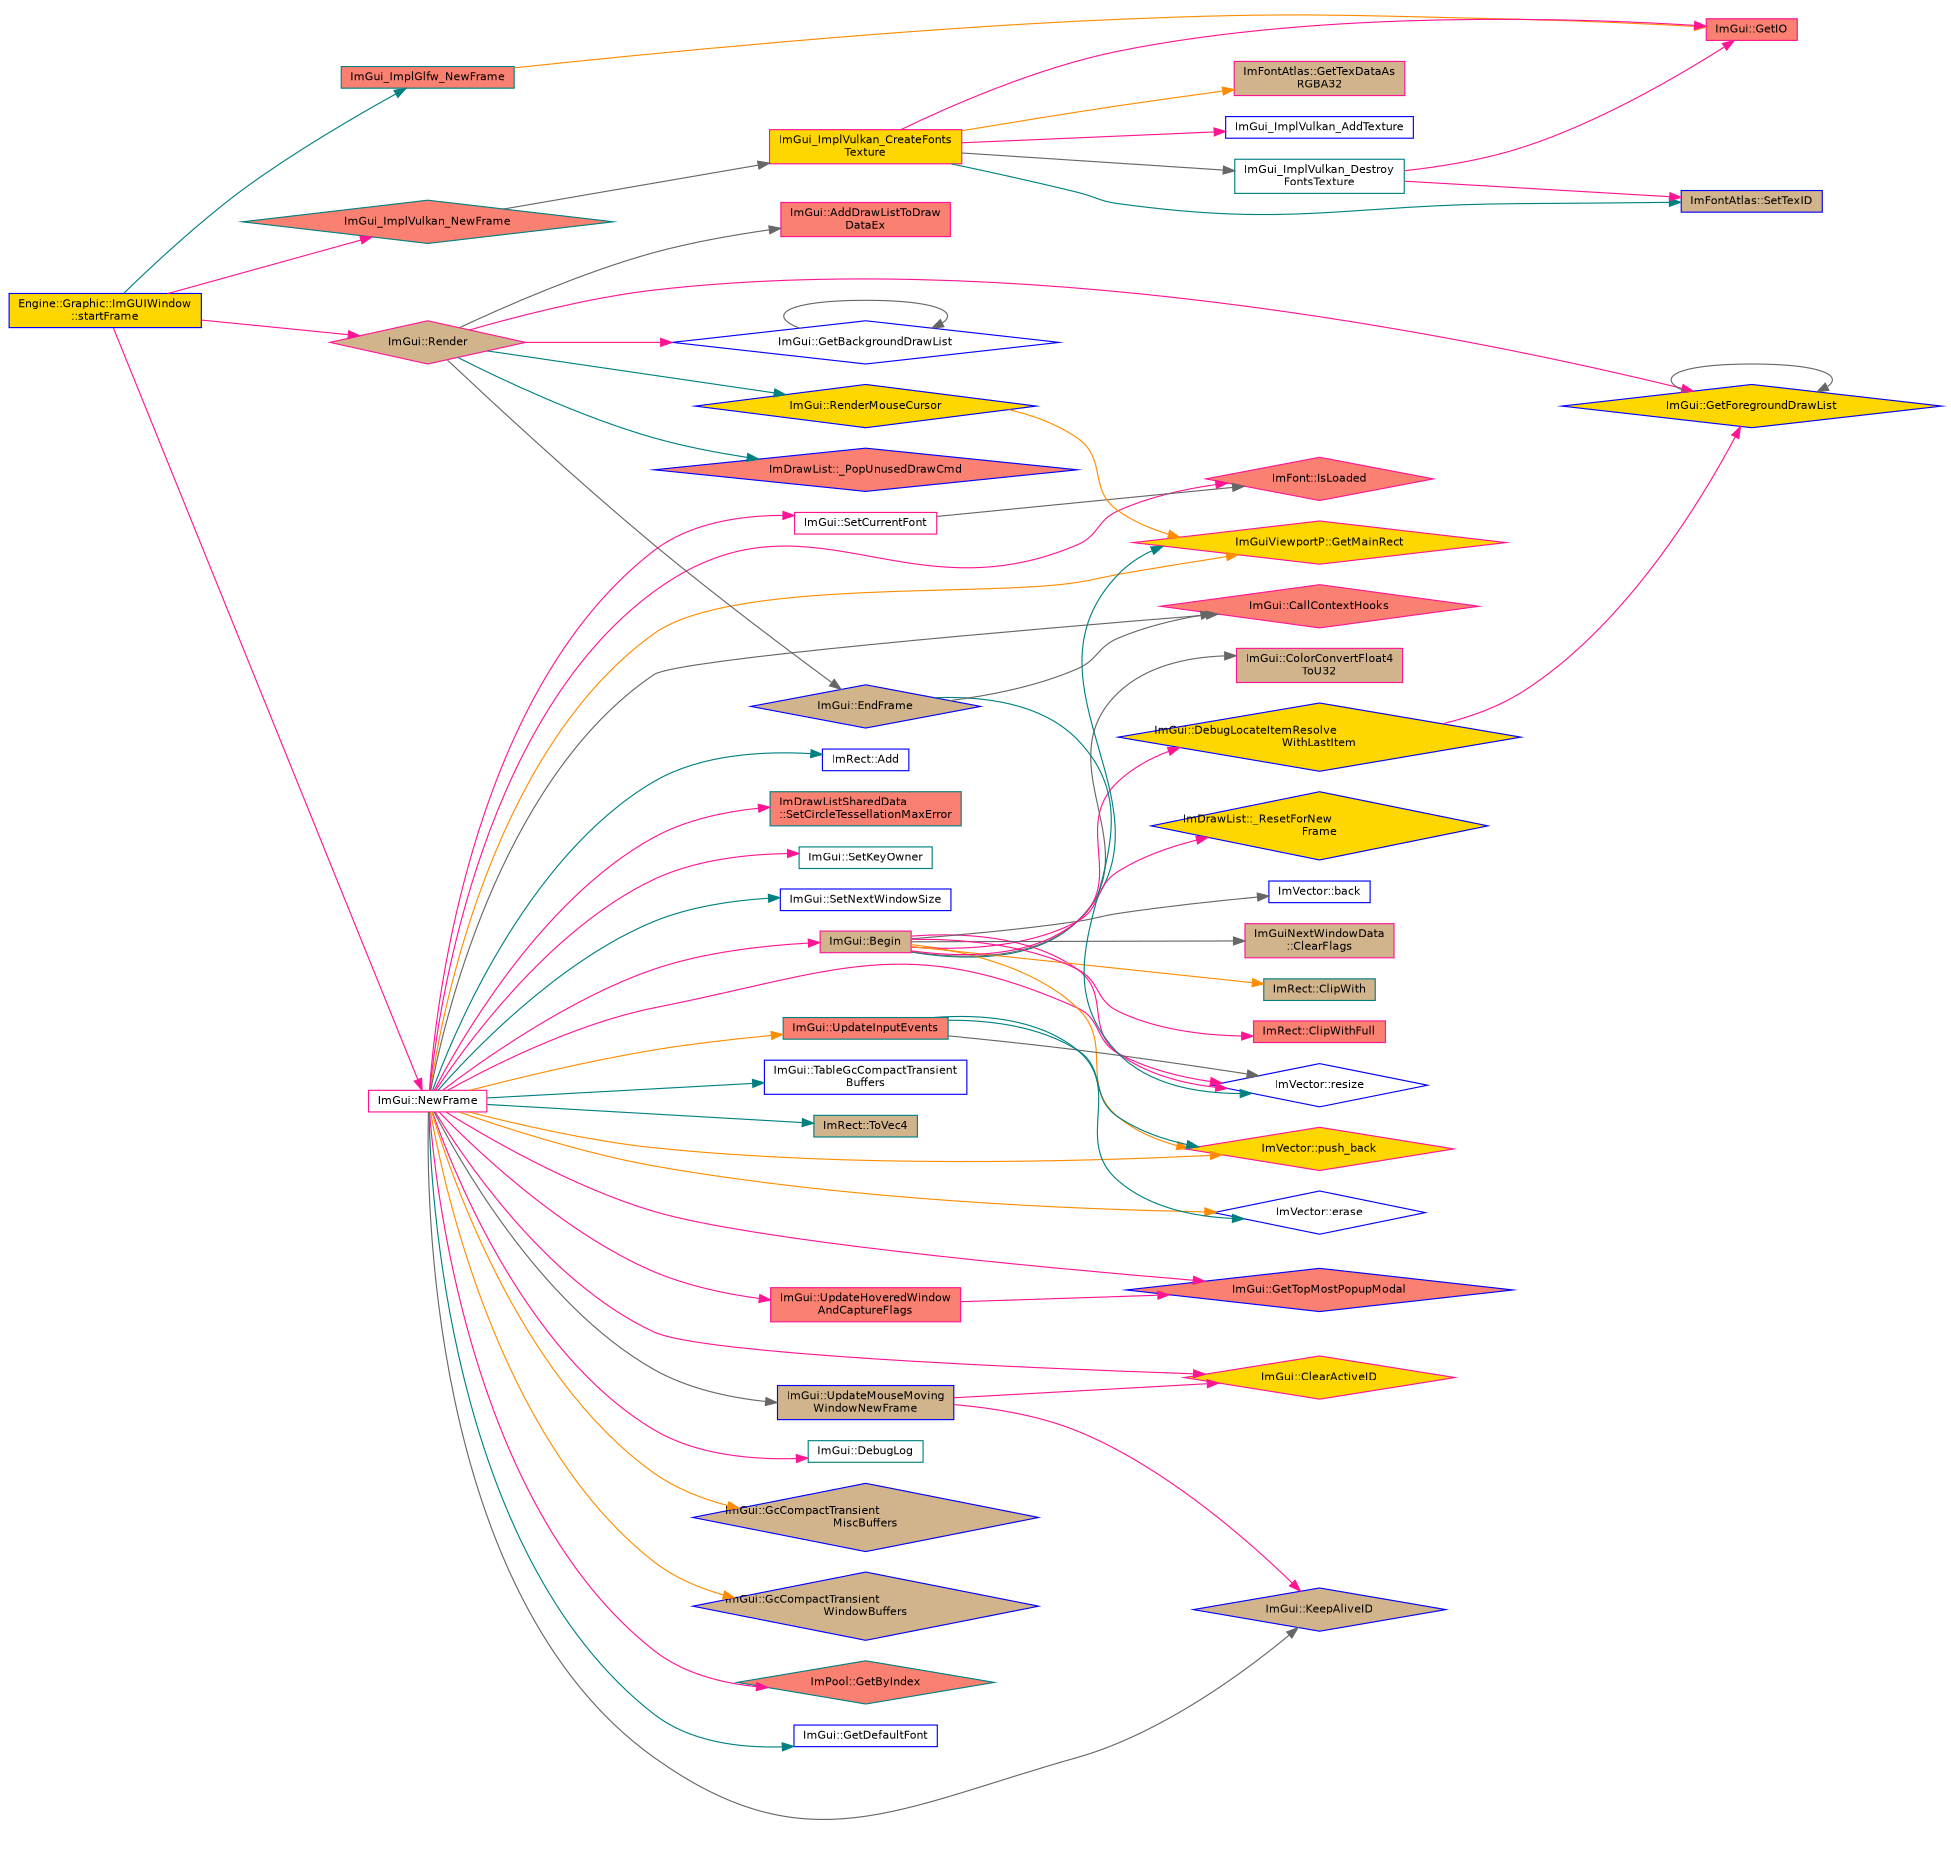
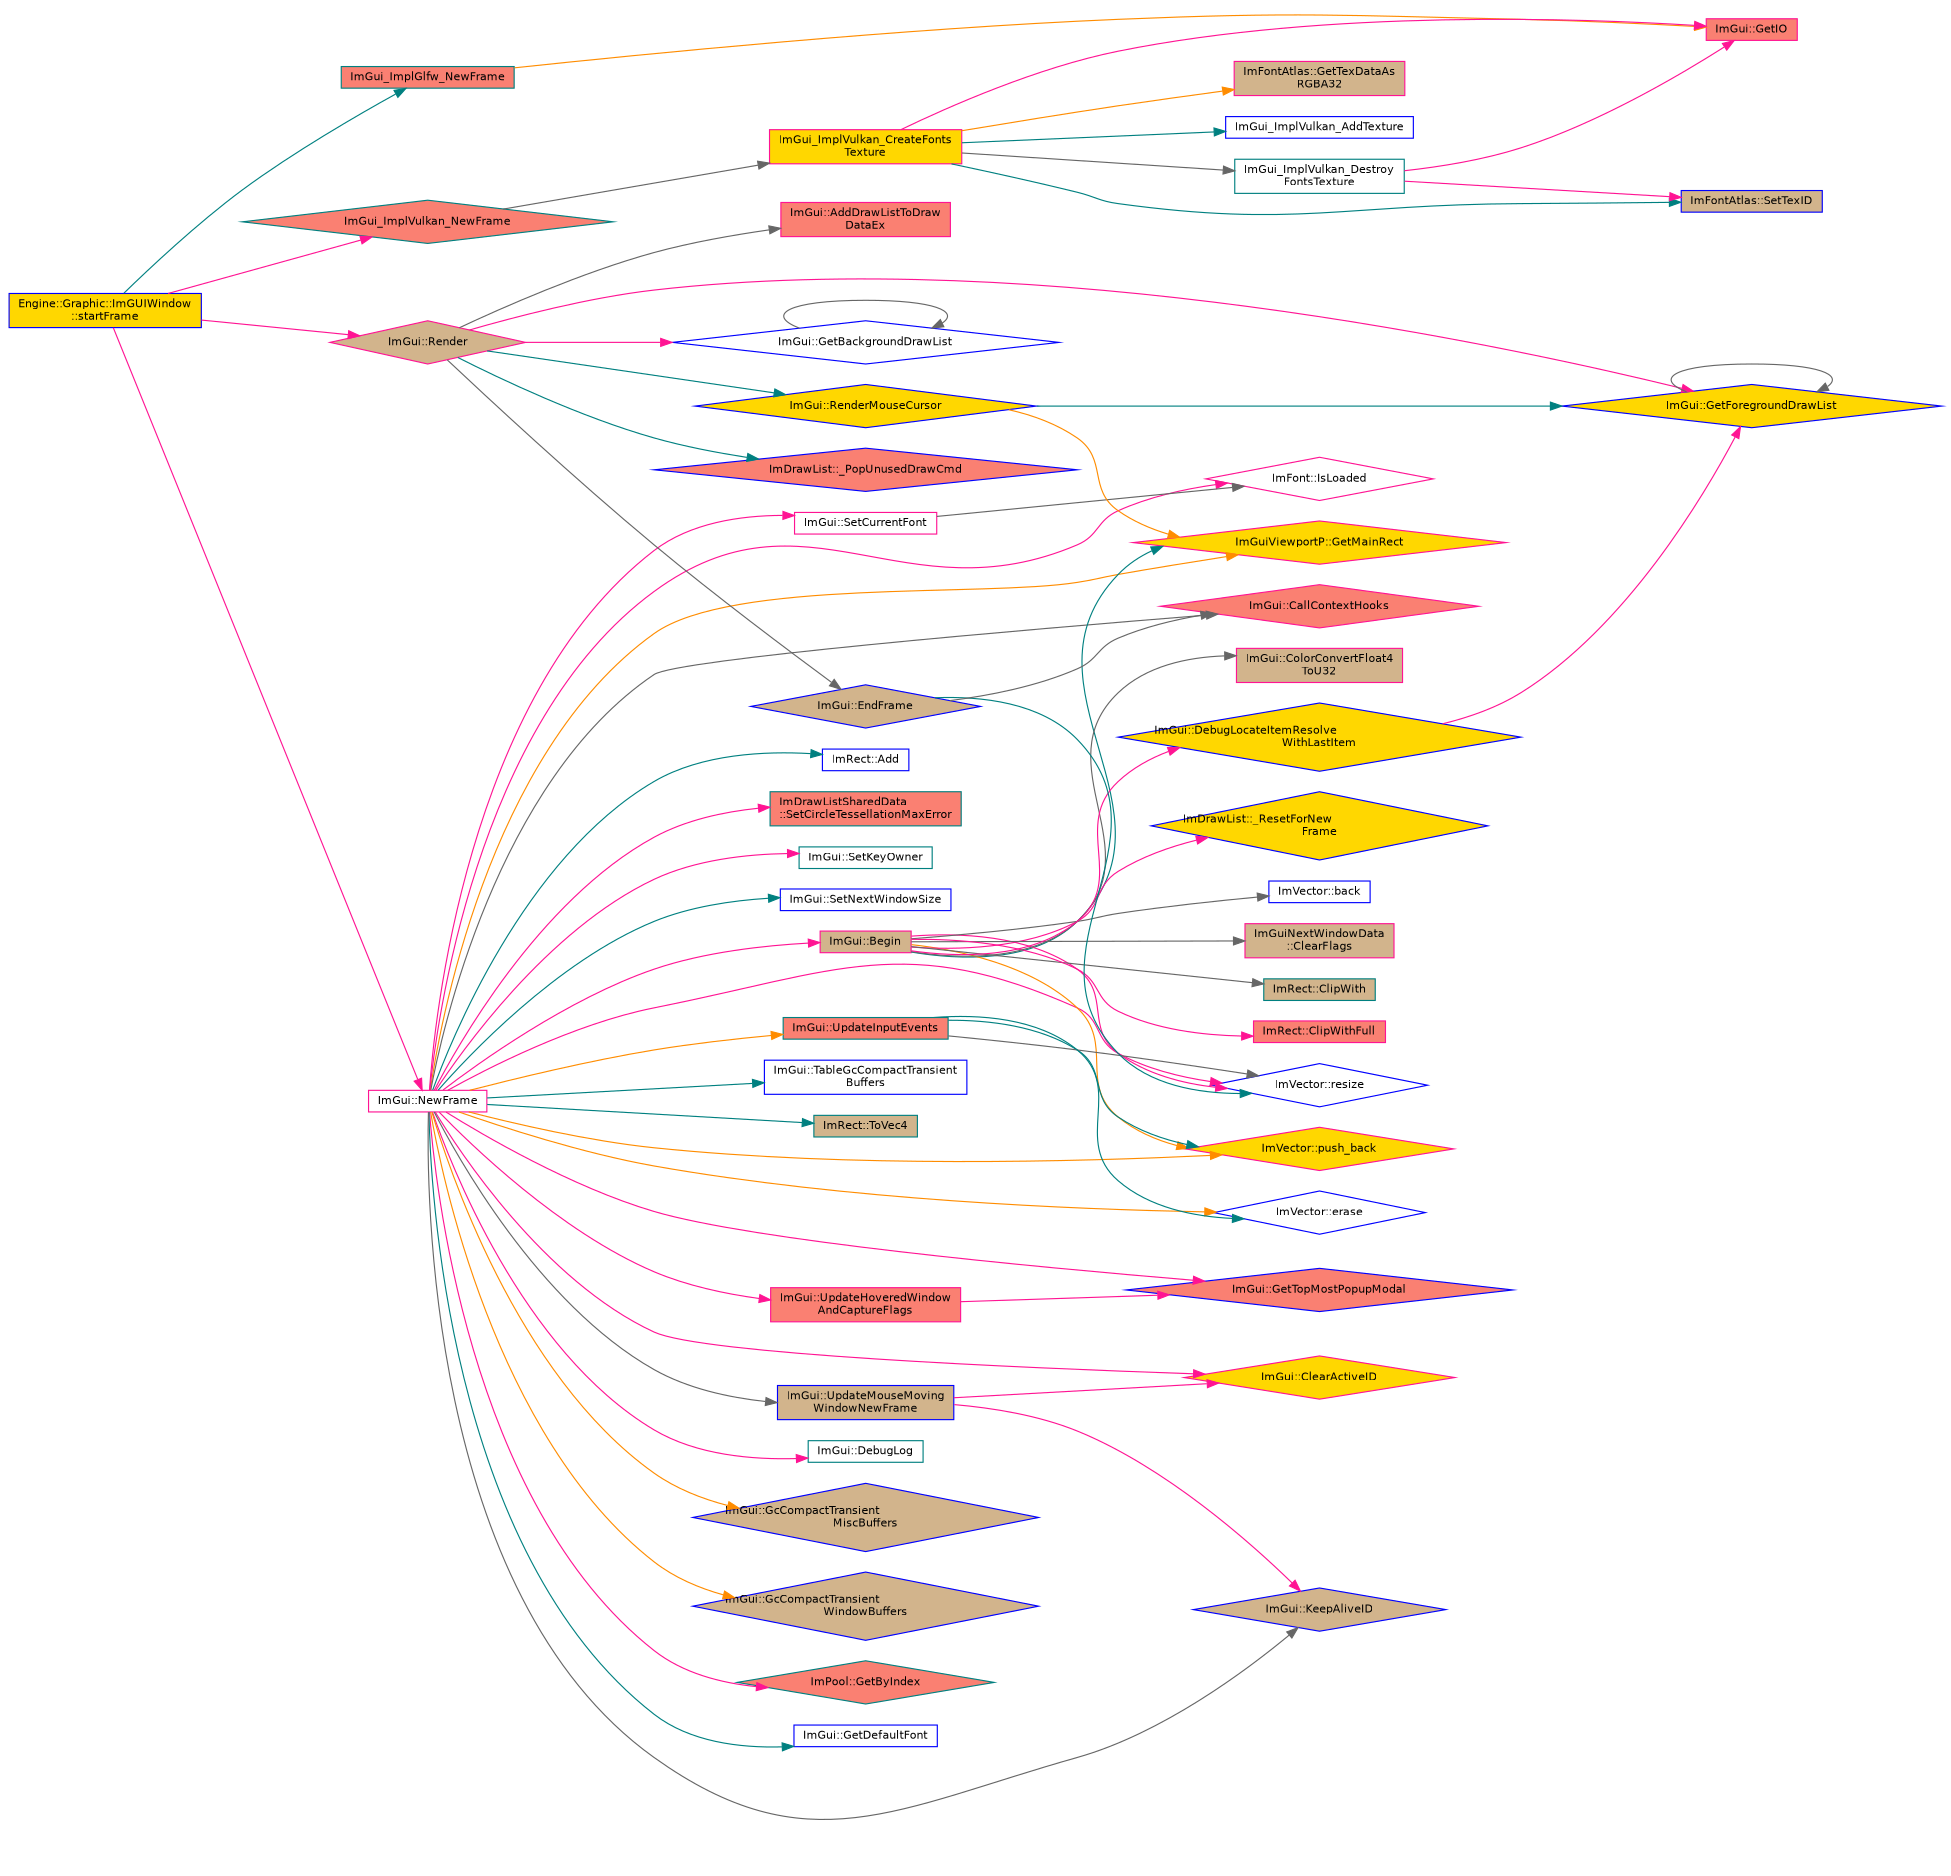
(1088, 137) -> (1088, 137)
none -> (1293, 406)
(1320, 479) -> (1320, 479)
(1099, 966) -> (1099, 966)
